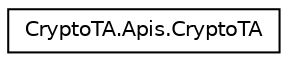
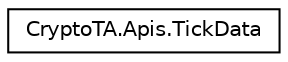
(144, 31) -> (144, 31)
